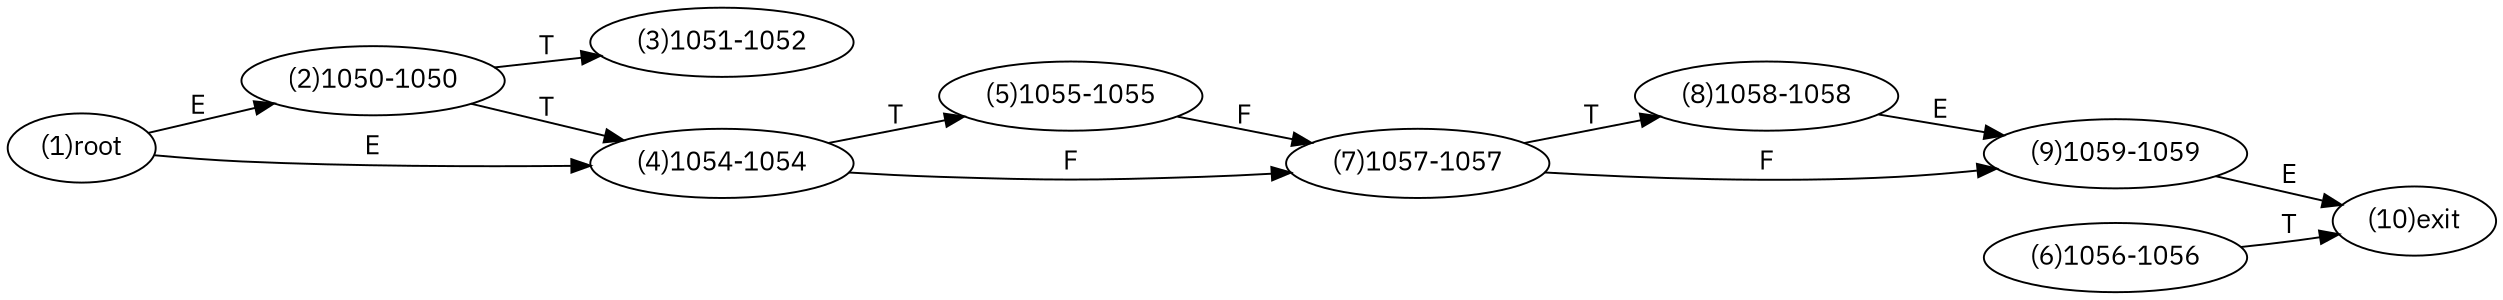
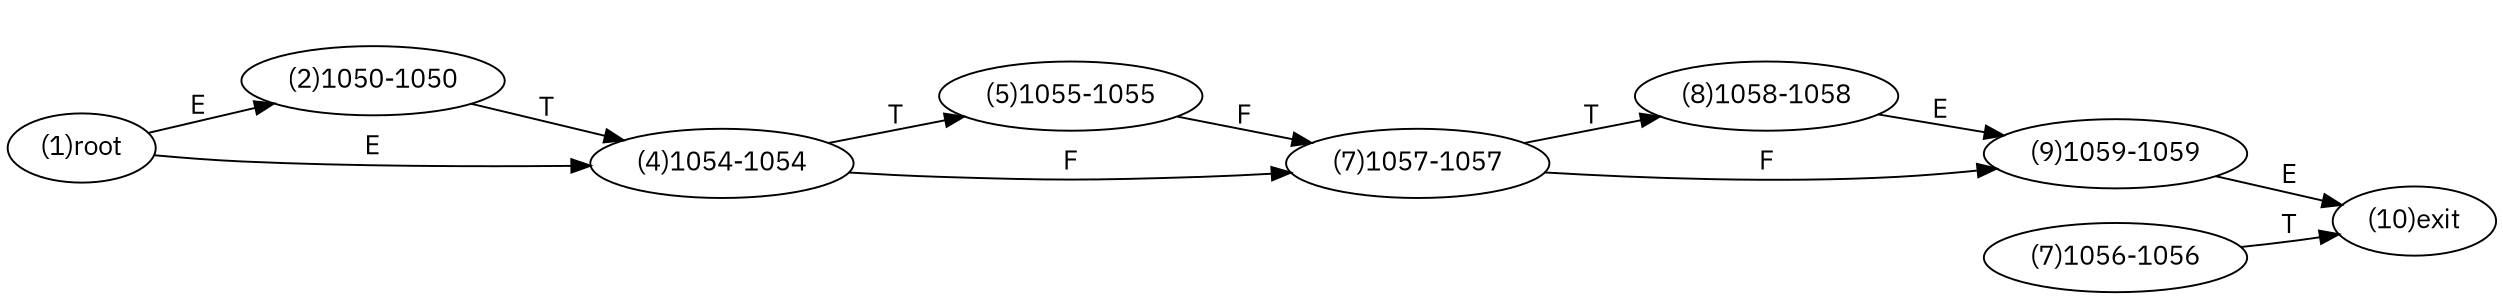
(722, 42) -> none
(2116, 258) -> (2116, 258)
